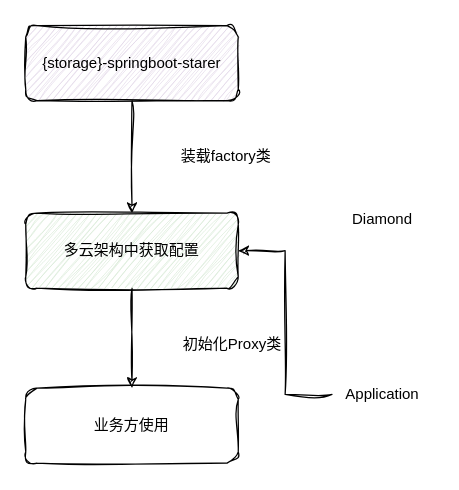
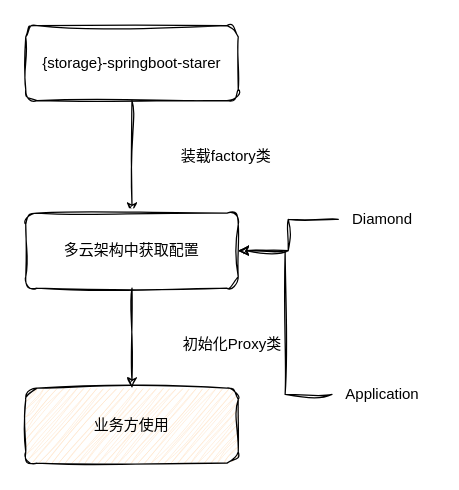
(132, 63) -> (132, 63)
none -> (297, 219)
(132, 251) -> (132, 251)
(132, 426) -> (132, 426)
